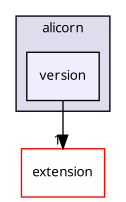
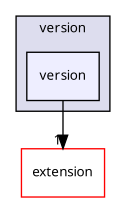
(63, 29) -> (63, 29)
